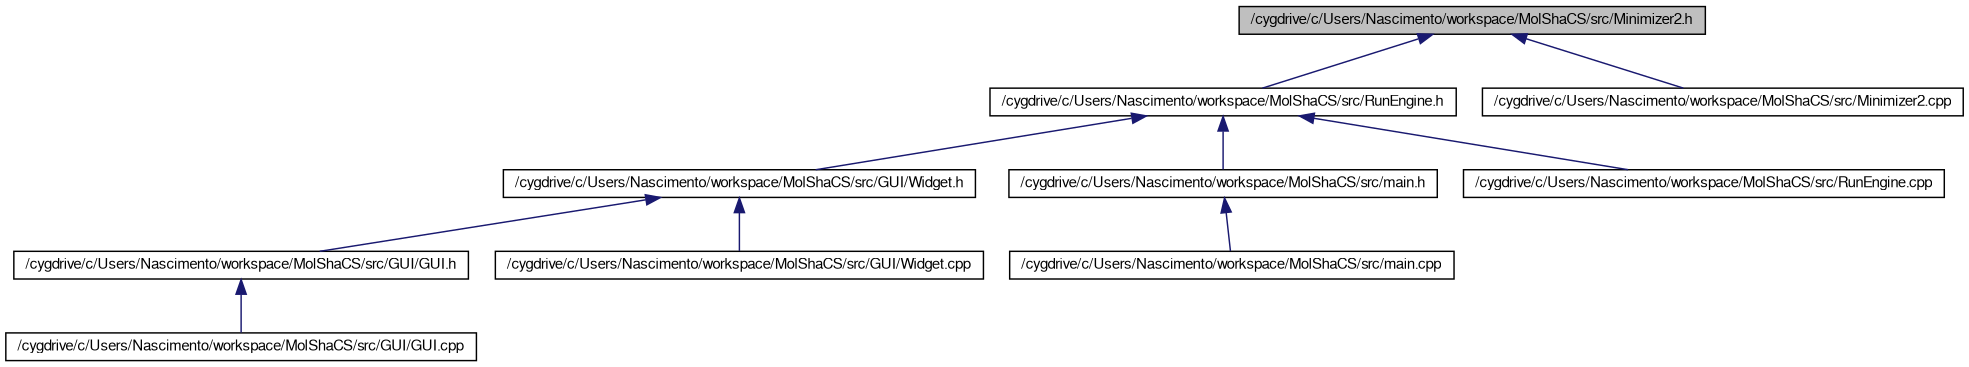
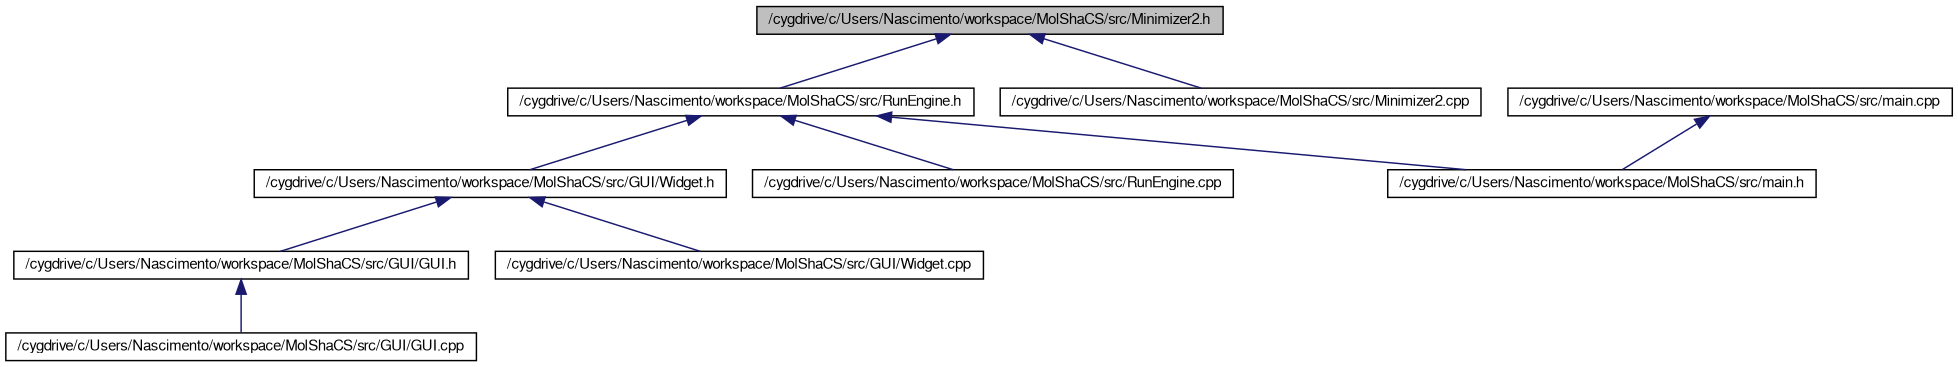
(1228, 232) -> (1660, 147)
